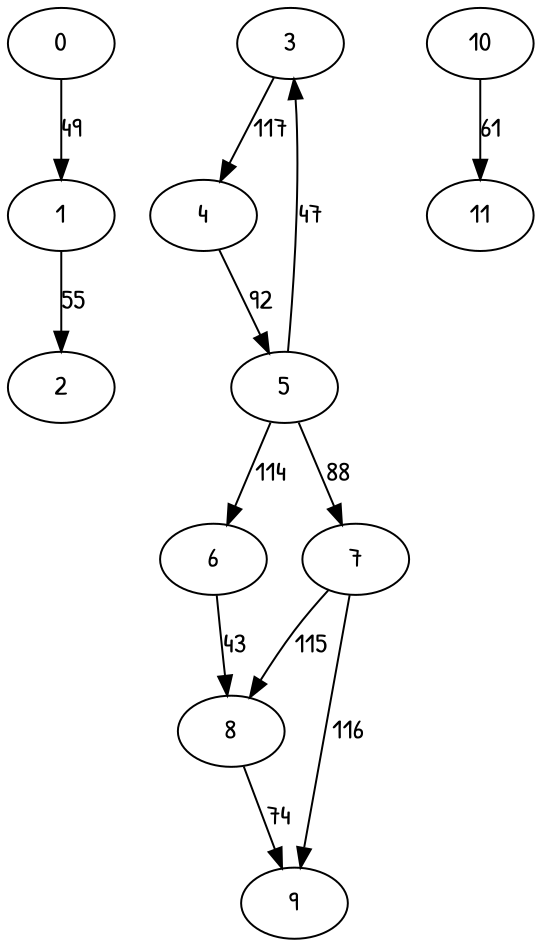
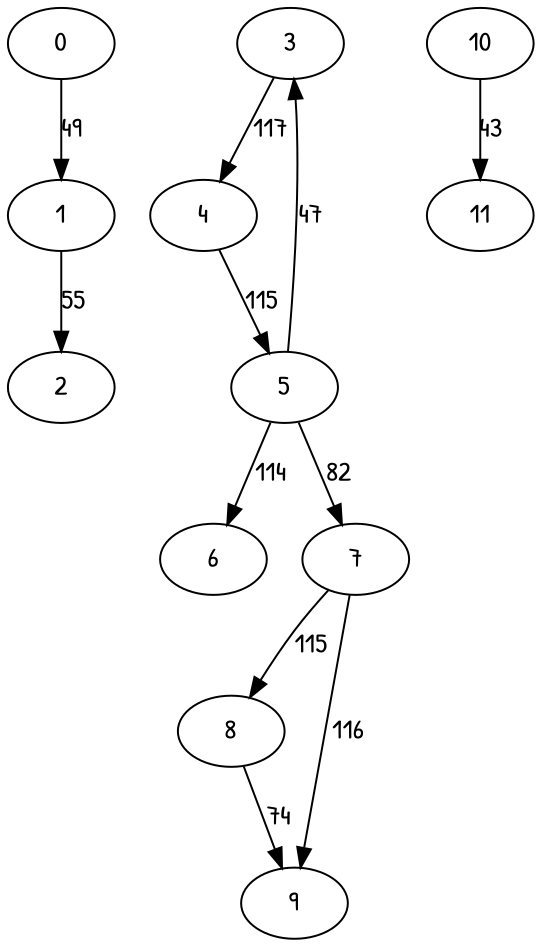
(491, 129) -> (491, 129)
(262, 301) -> (262, 301)
(339, 473) -> (339, 473)
(221, 635) -> none
